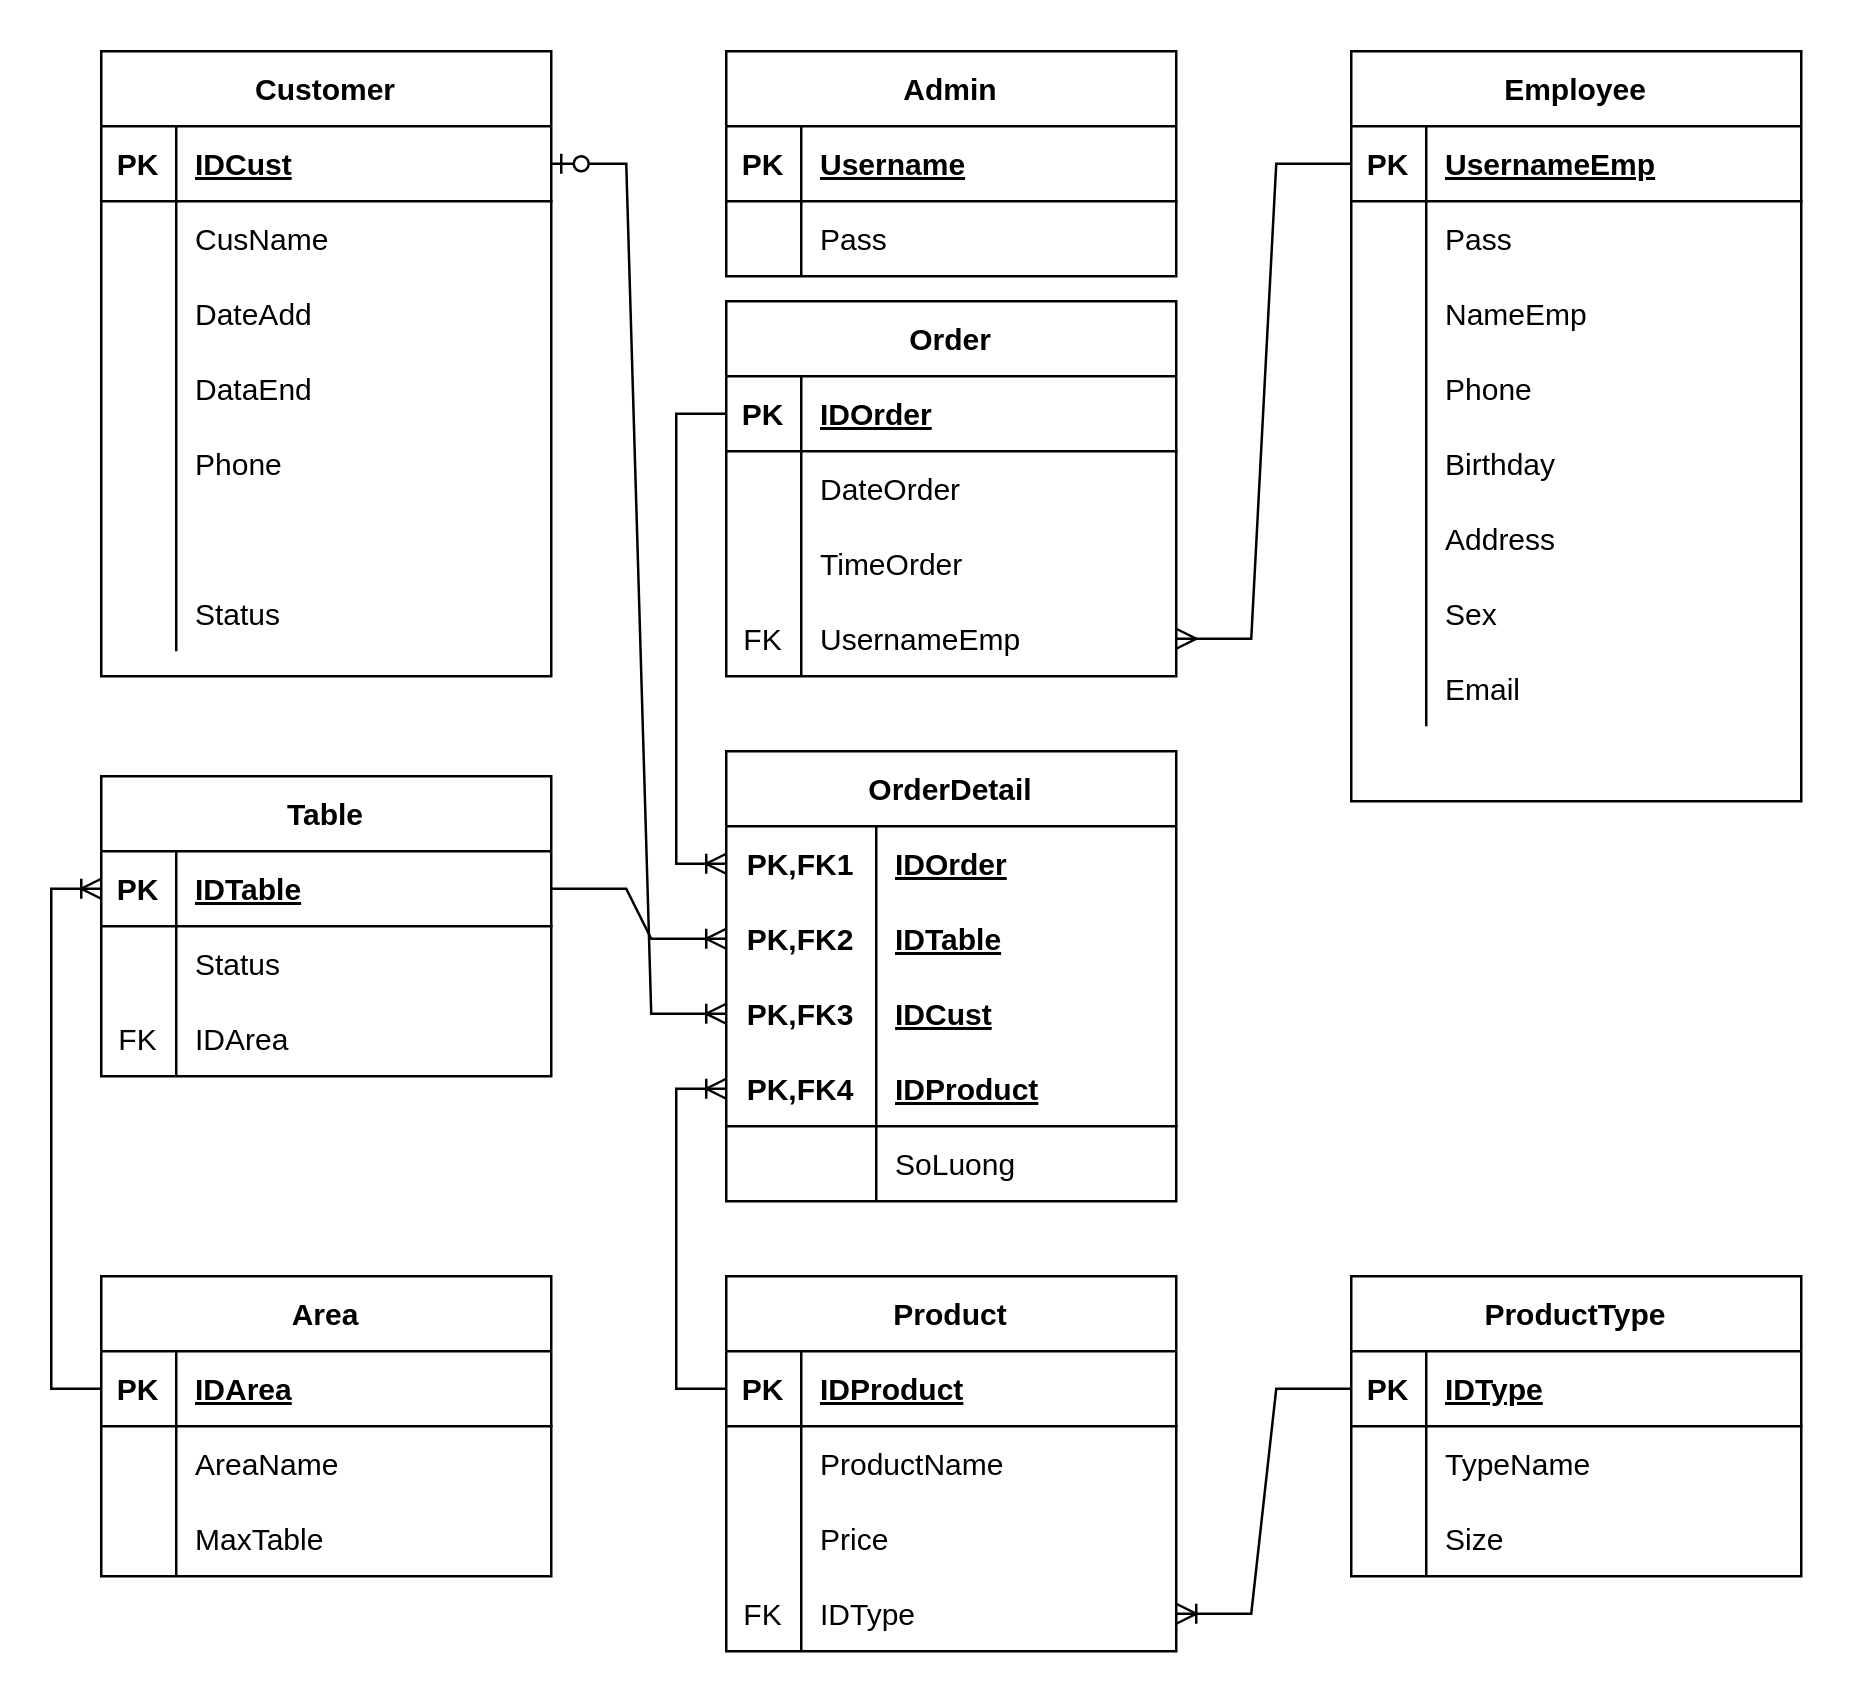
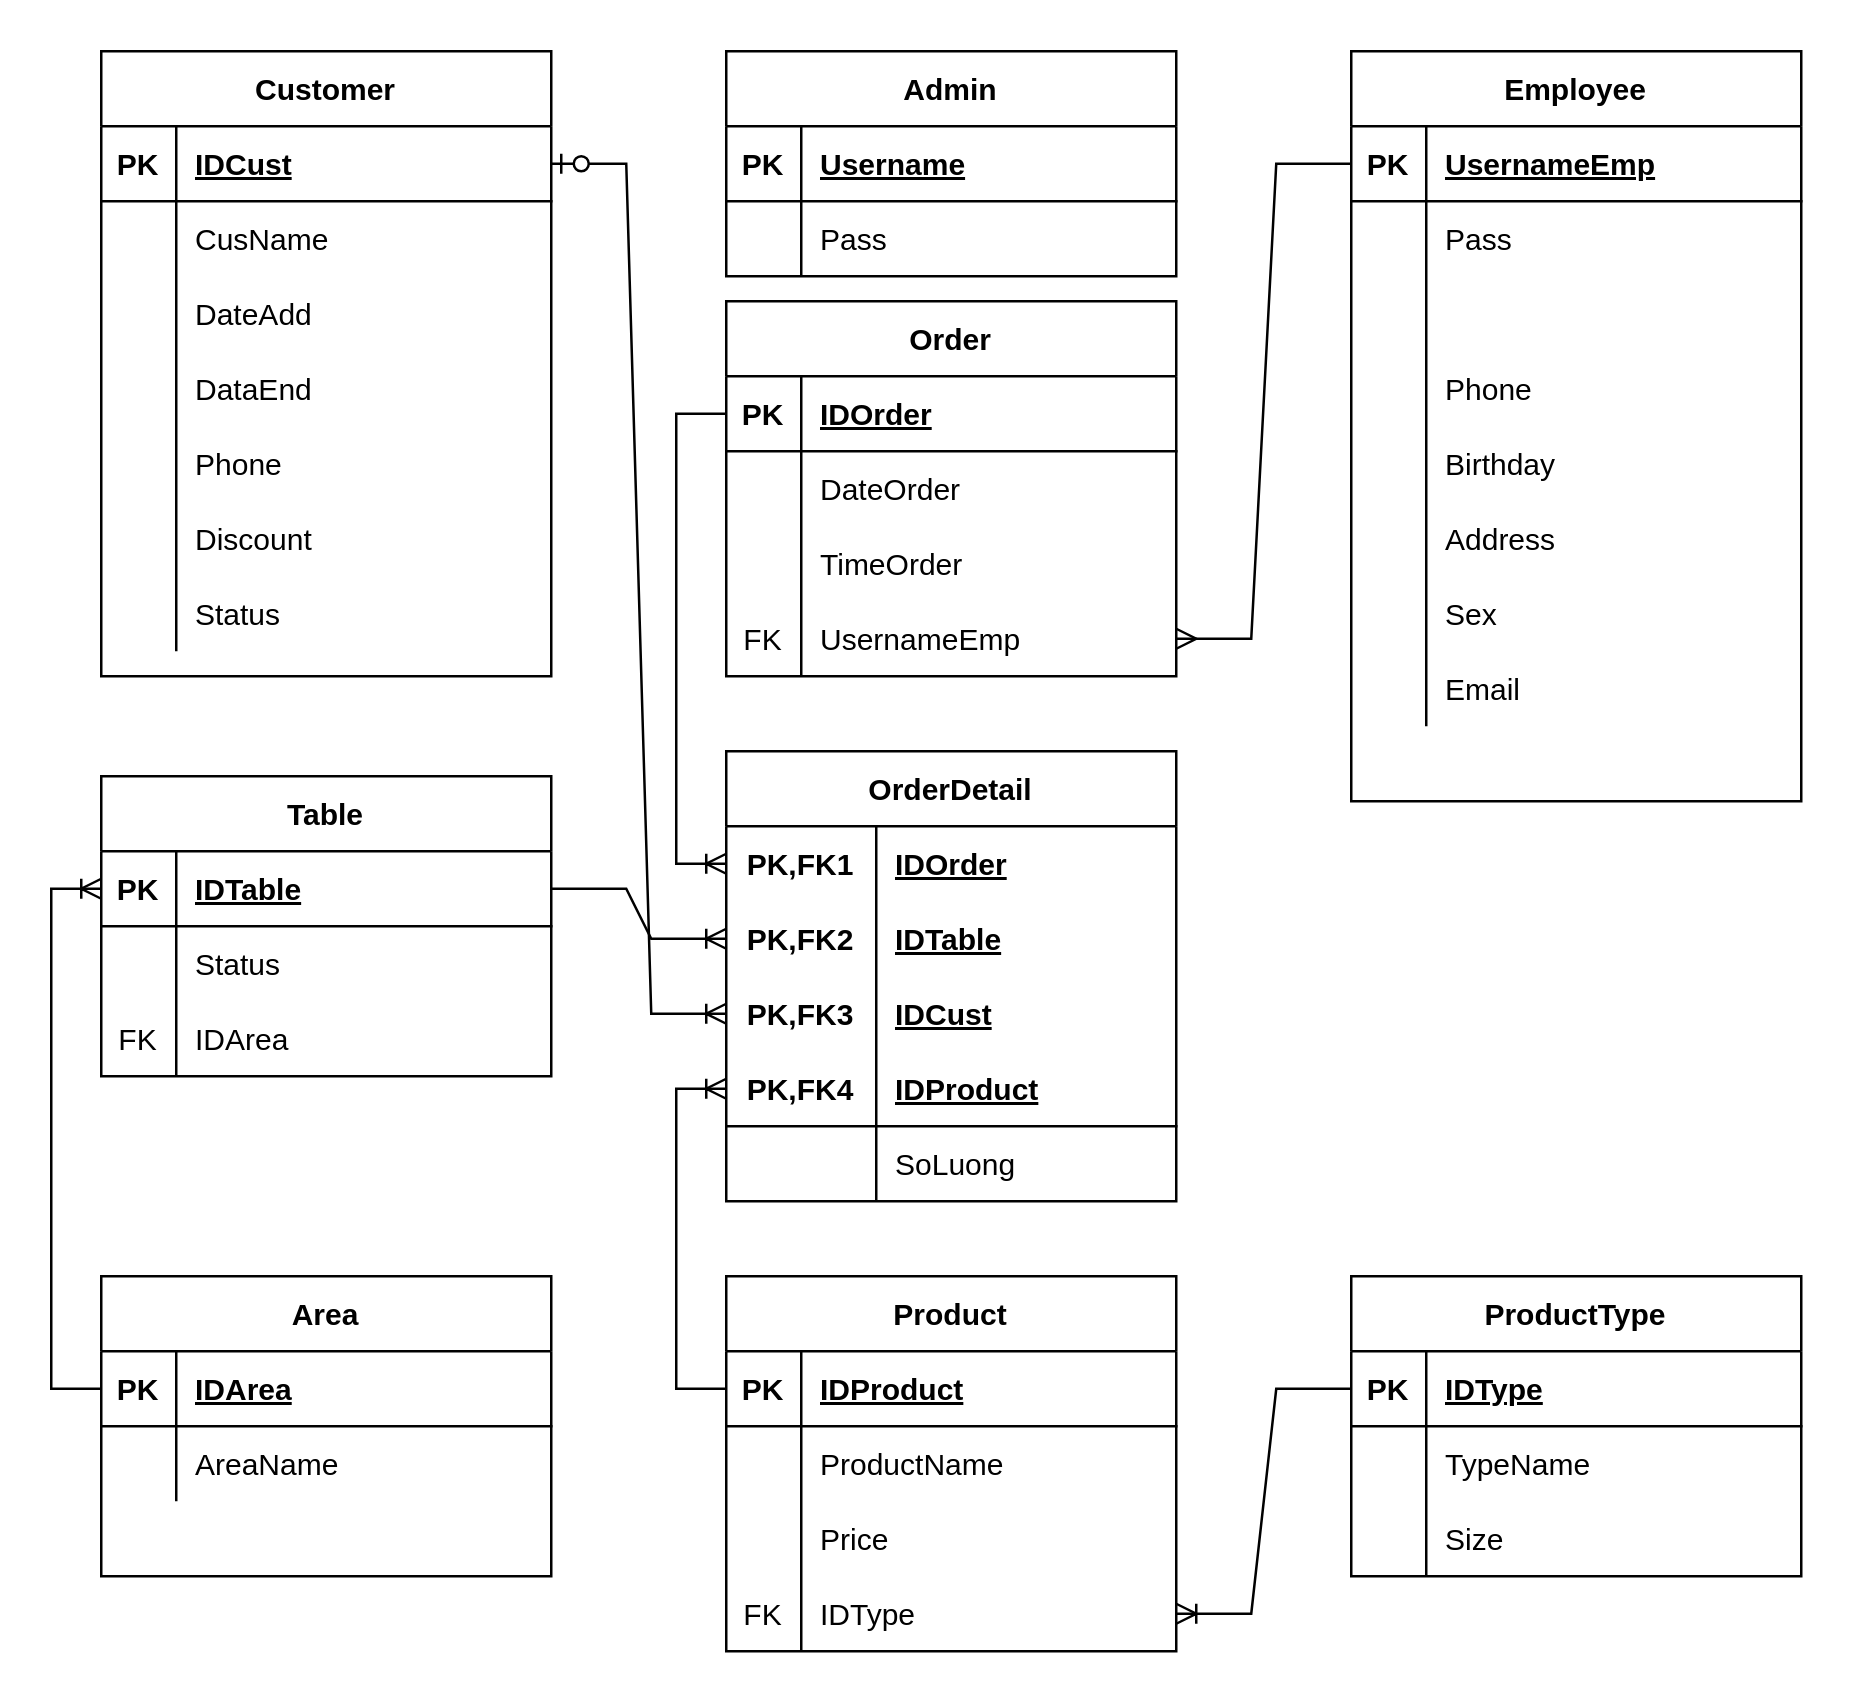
(1614, 314) -> none
none -> (364, 539)
(364, 1539) -> none
